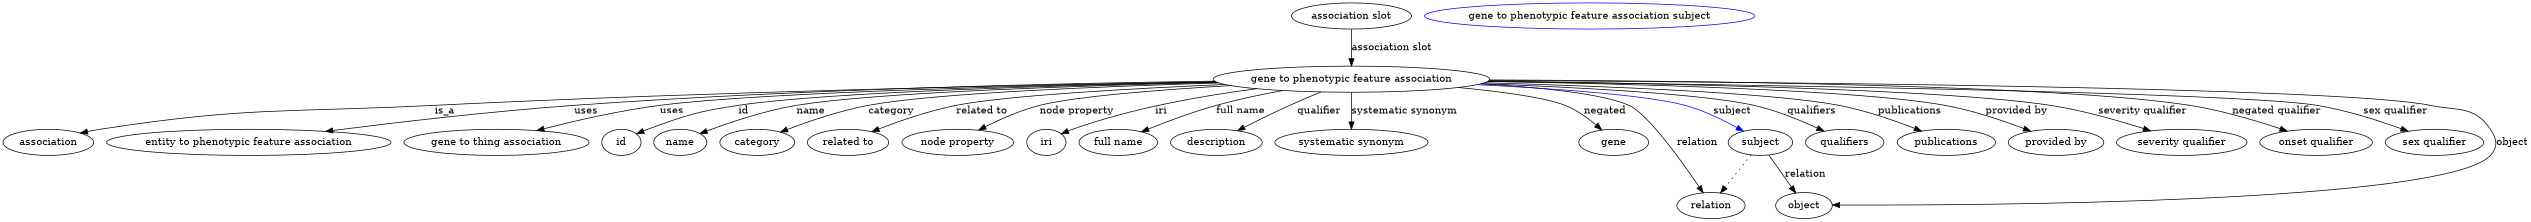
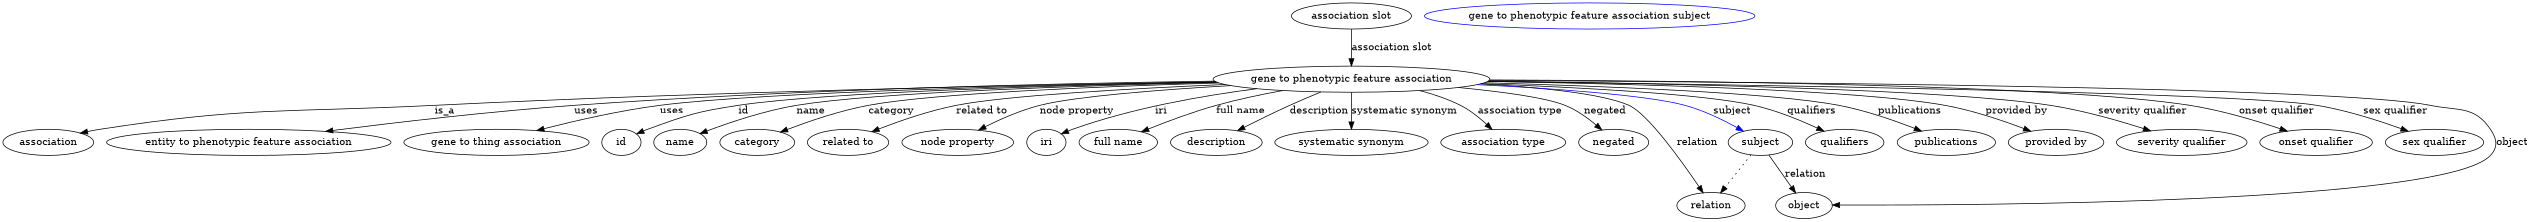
(1319, 111) -> (1319, 111)
(2277, 111) -> (2277, 111)
none -> (1503, 142)
(1614, 142) -> (1614, 142)
